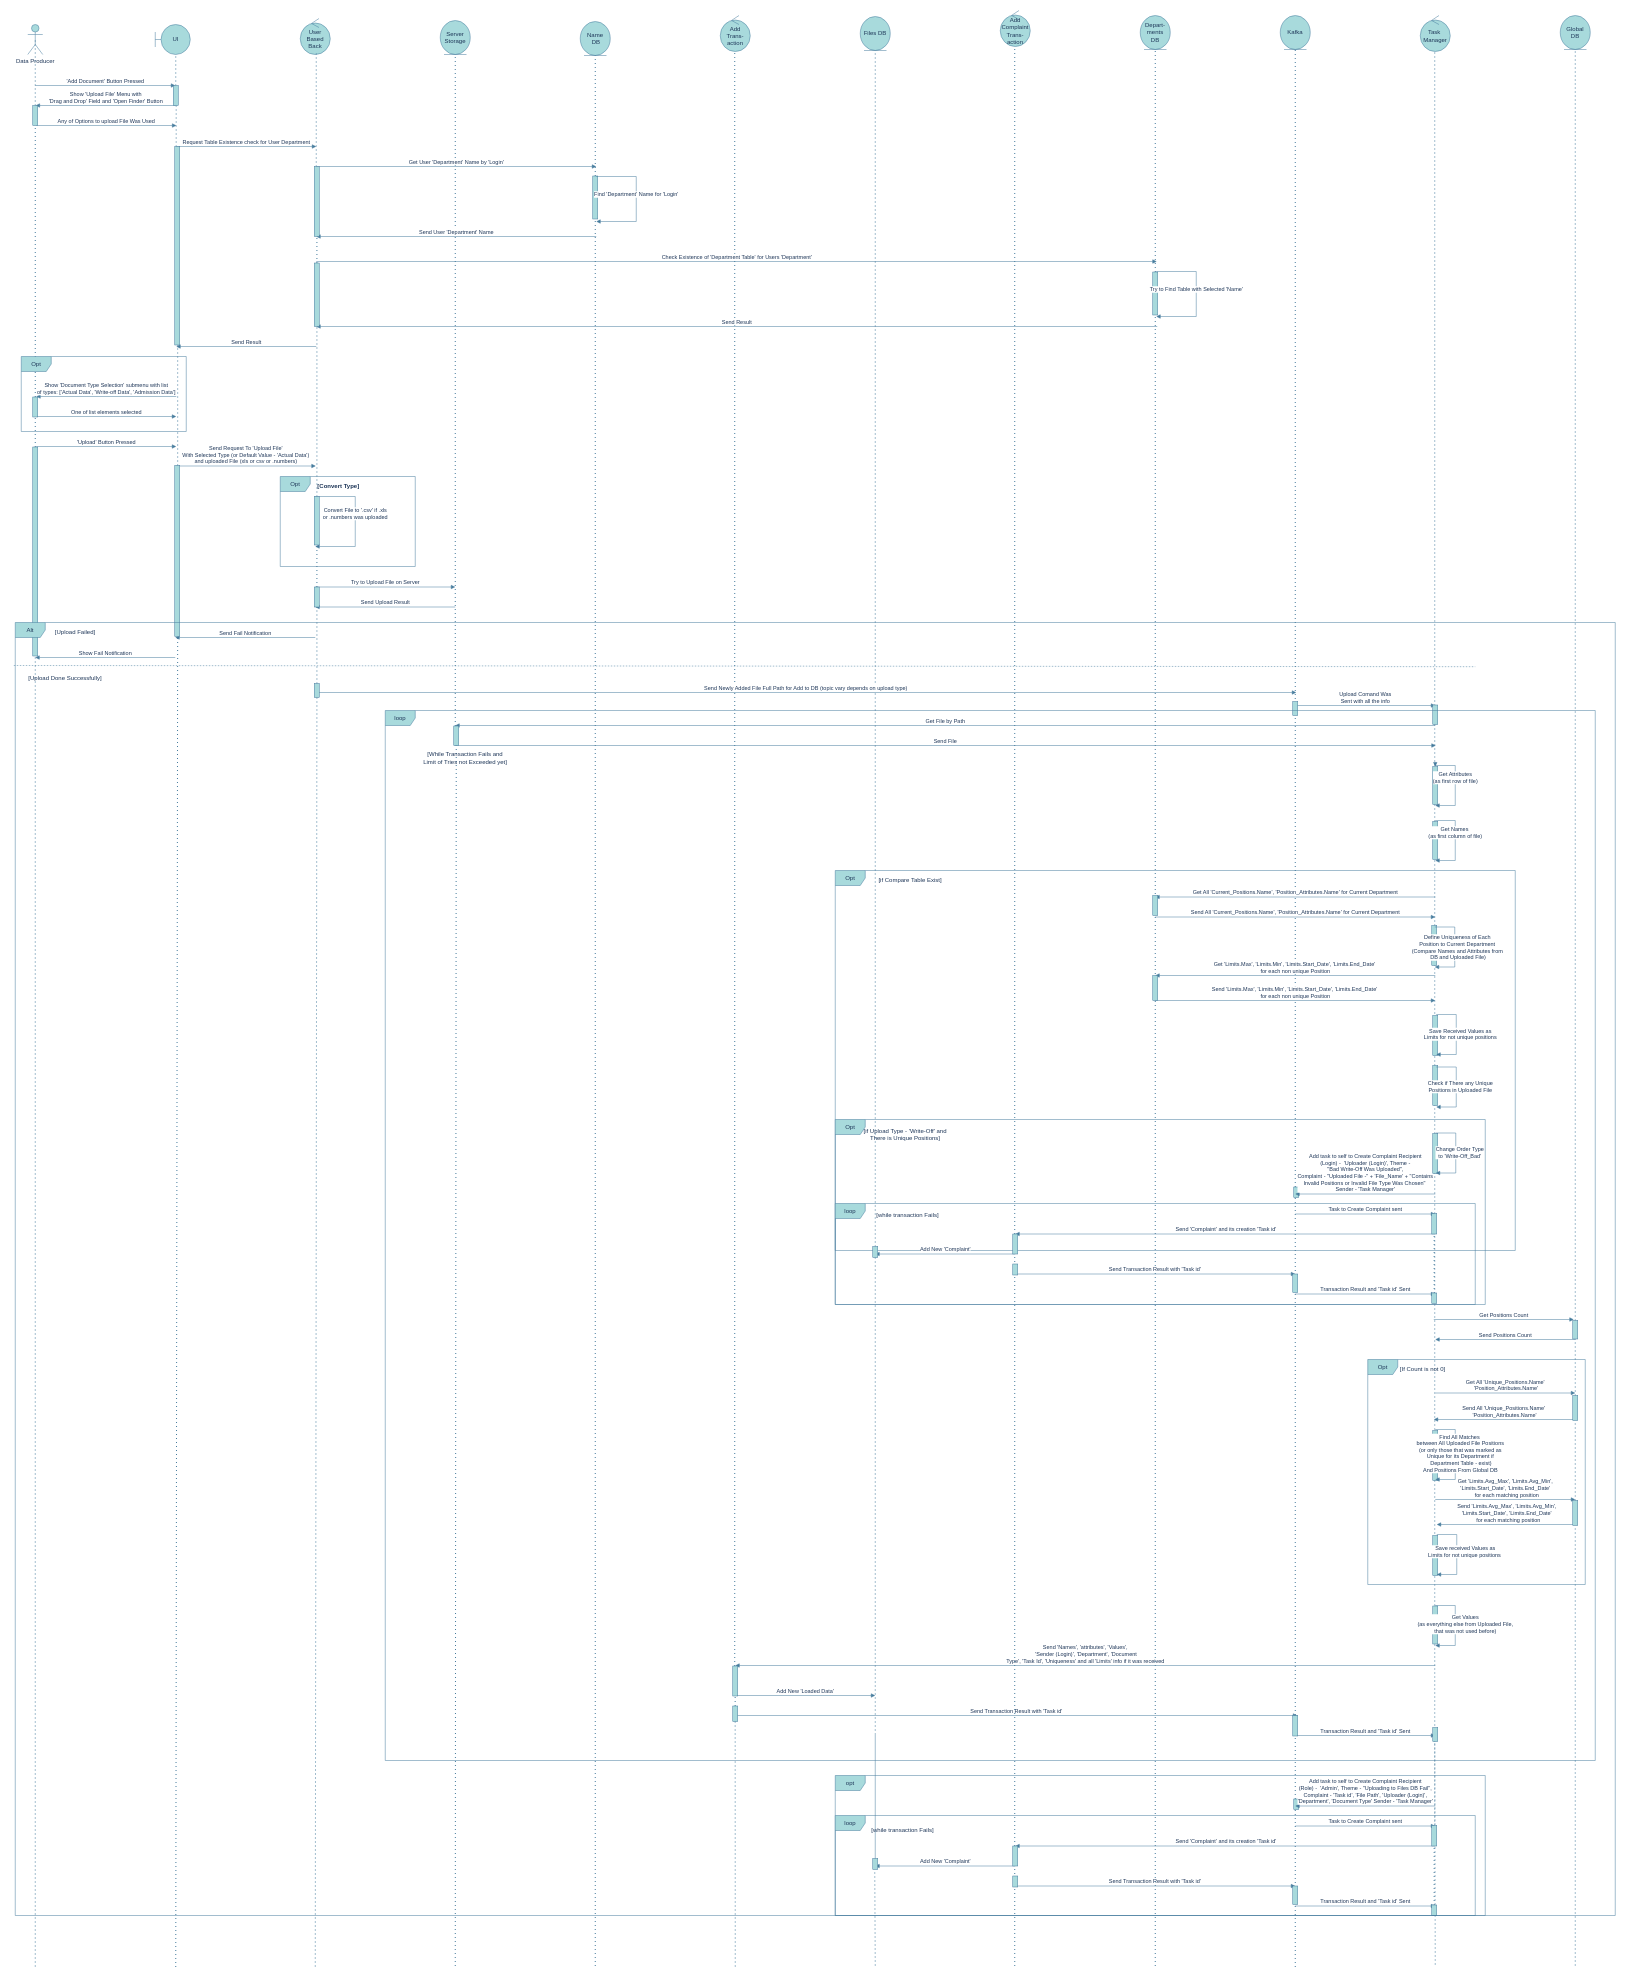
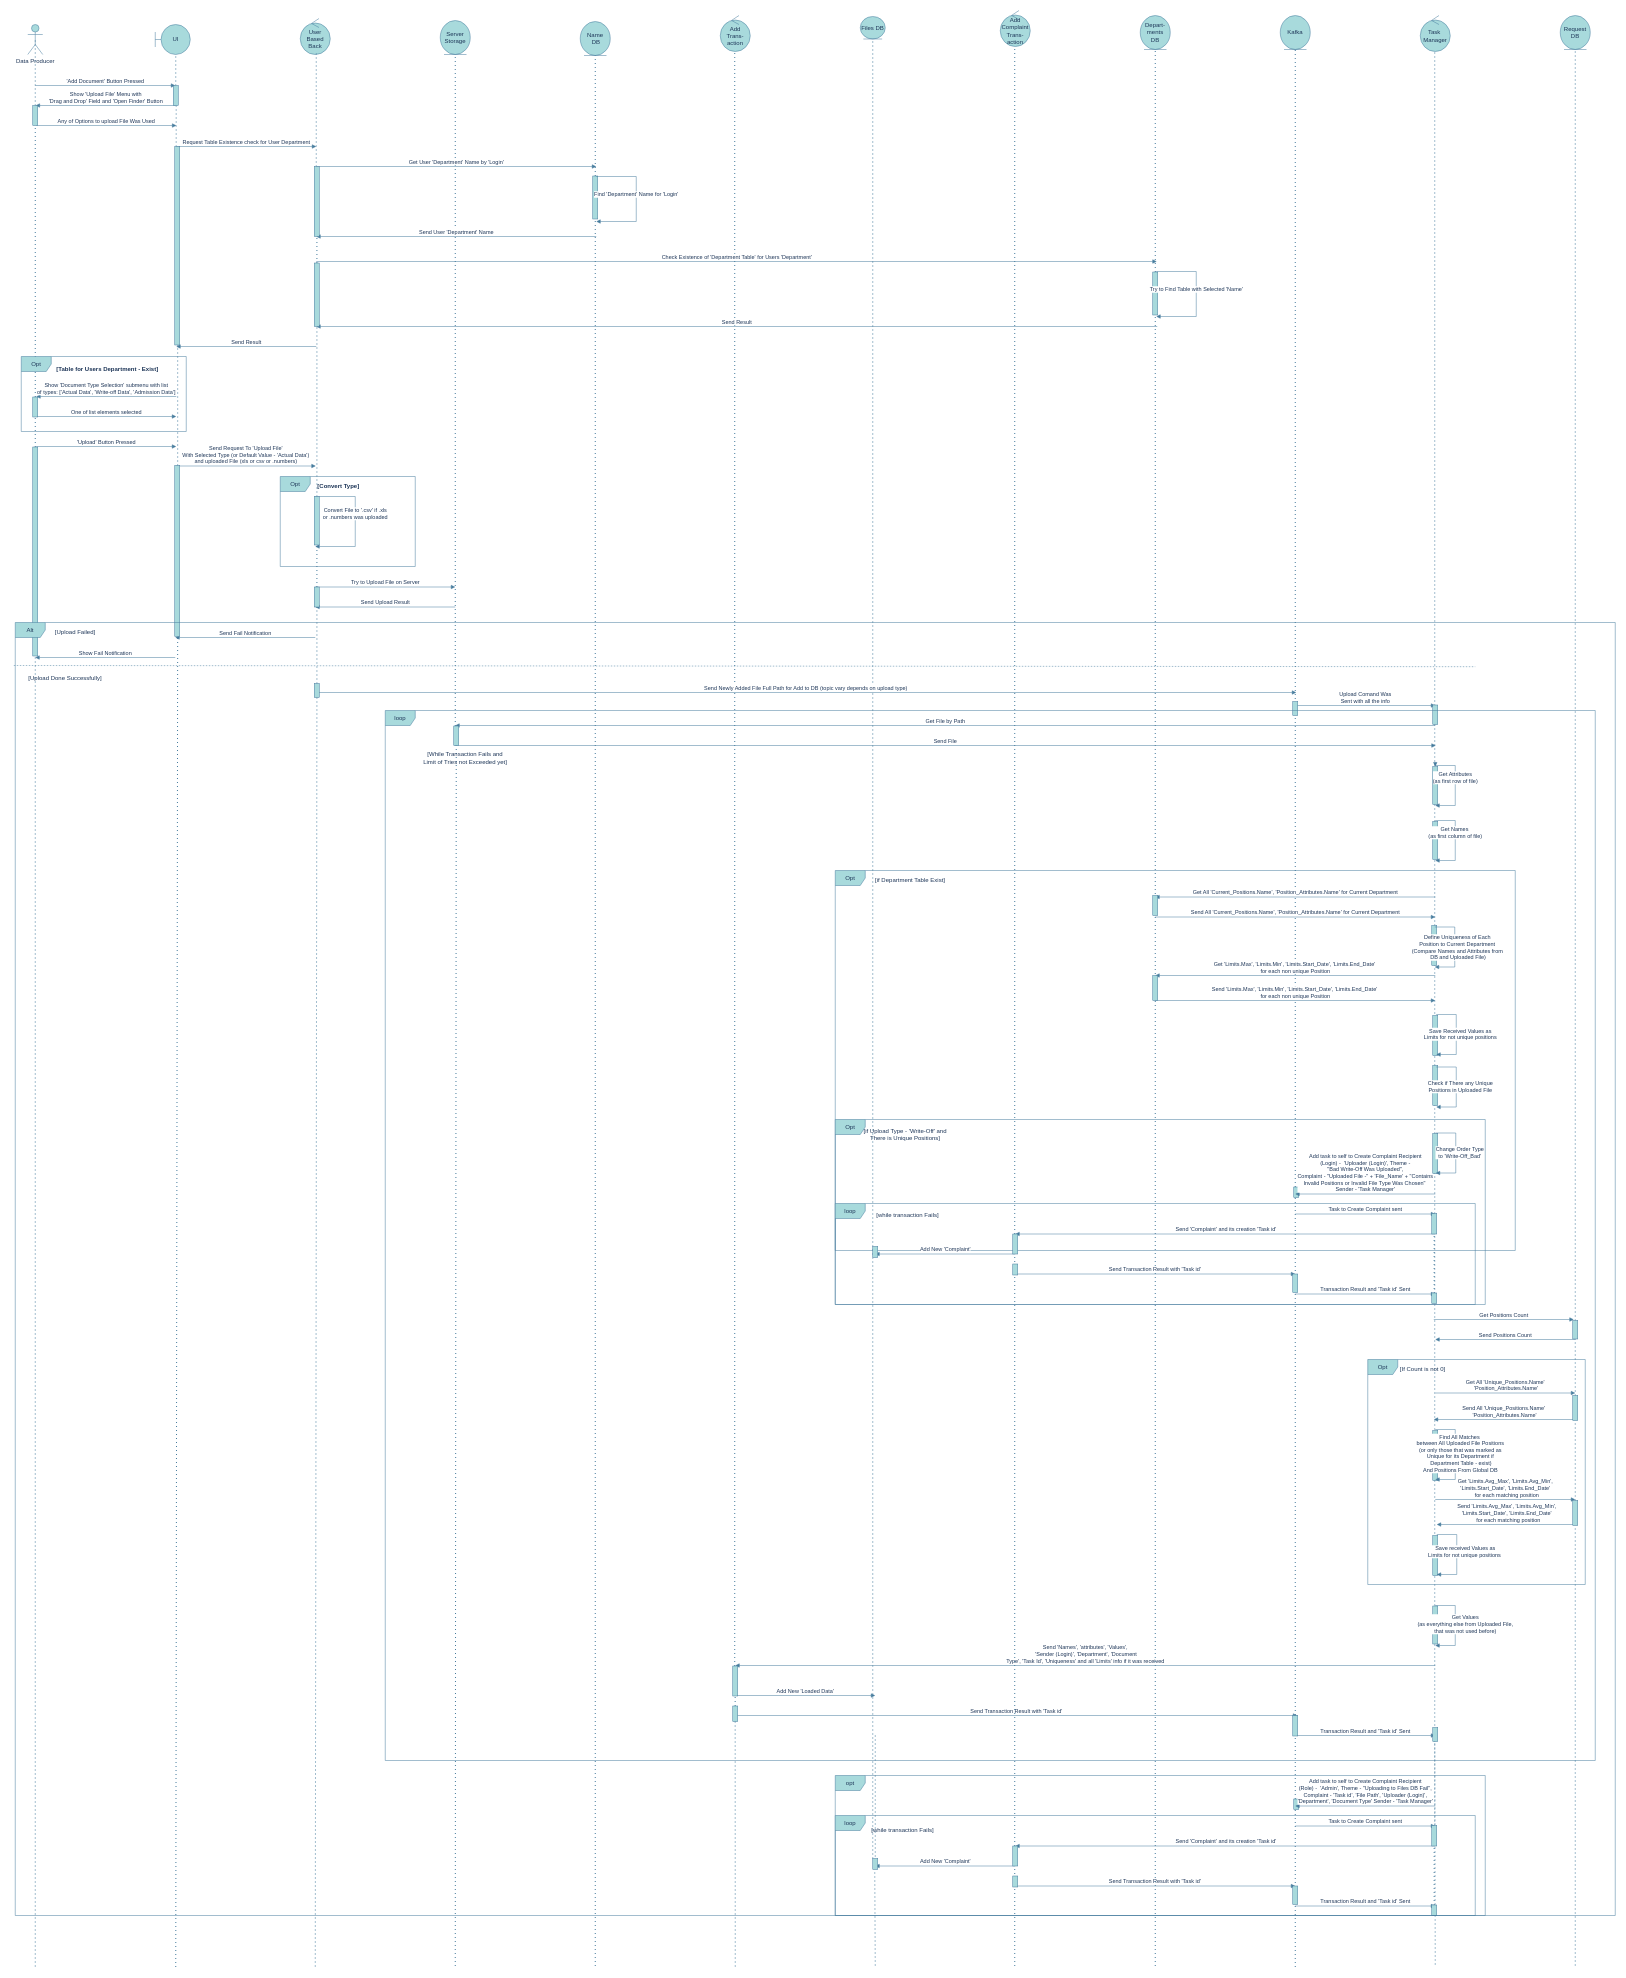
(1575, 32) -> (1575, 32)
(875, 33) -> (873, 28)
none -> (108, 369)
(910, 880) -> (910, 880)
